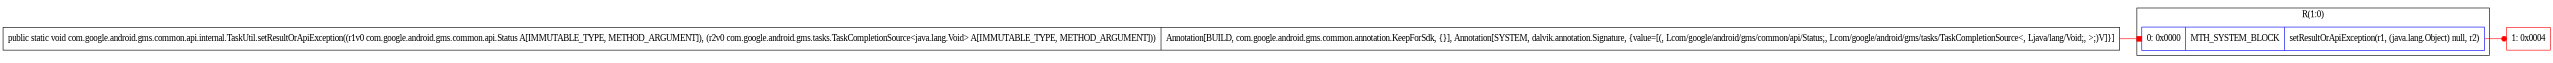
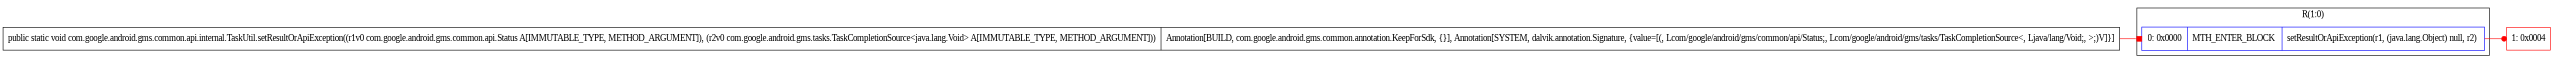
(2235, 38) -> (2233, 38)
